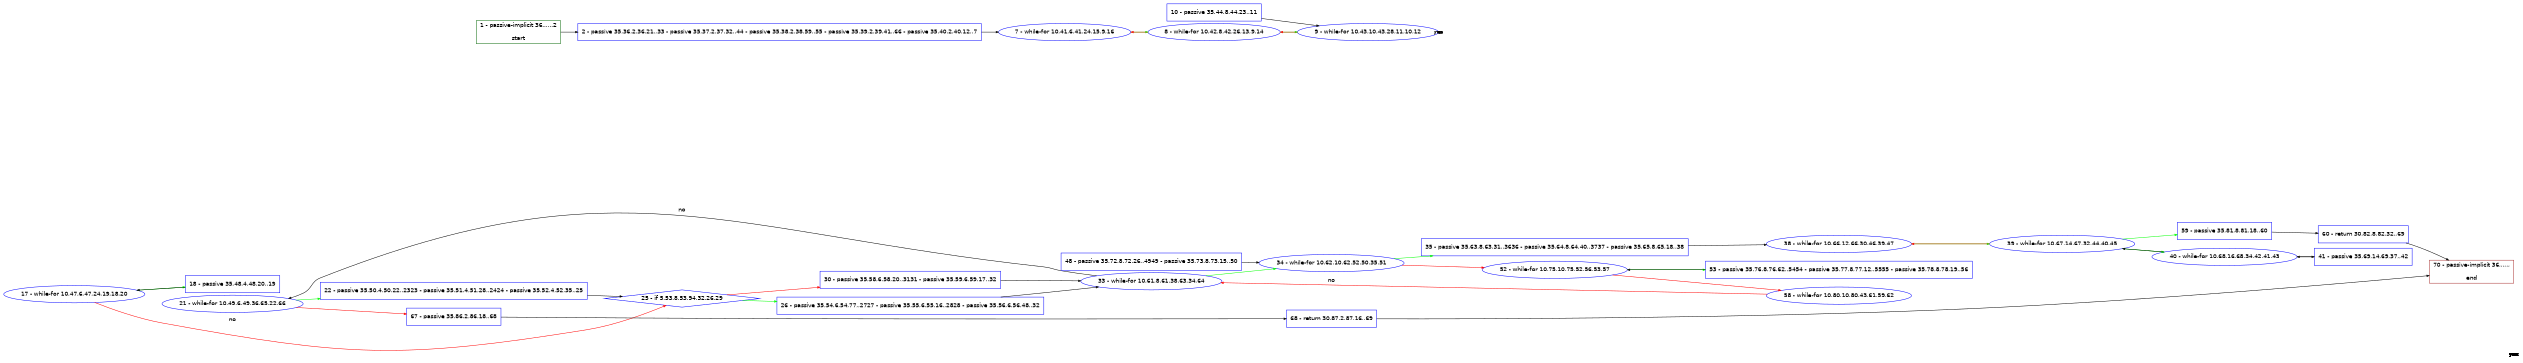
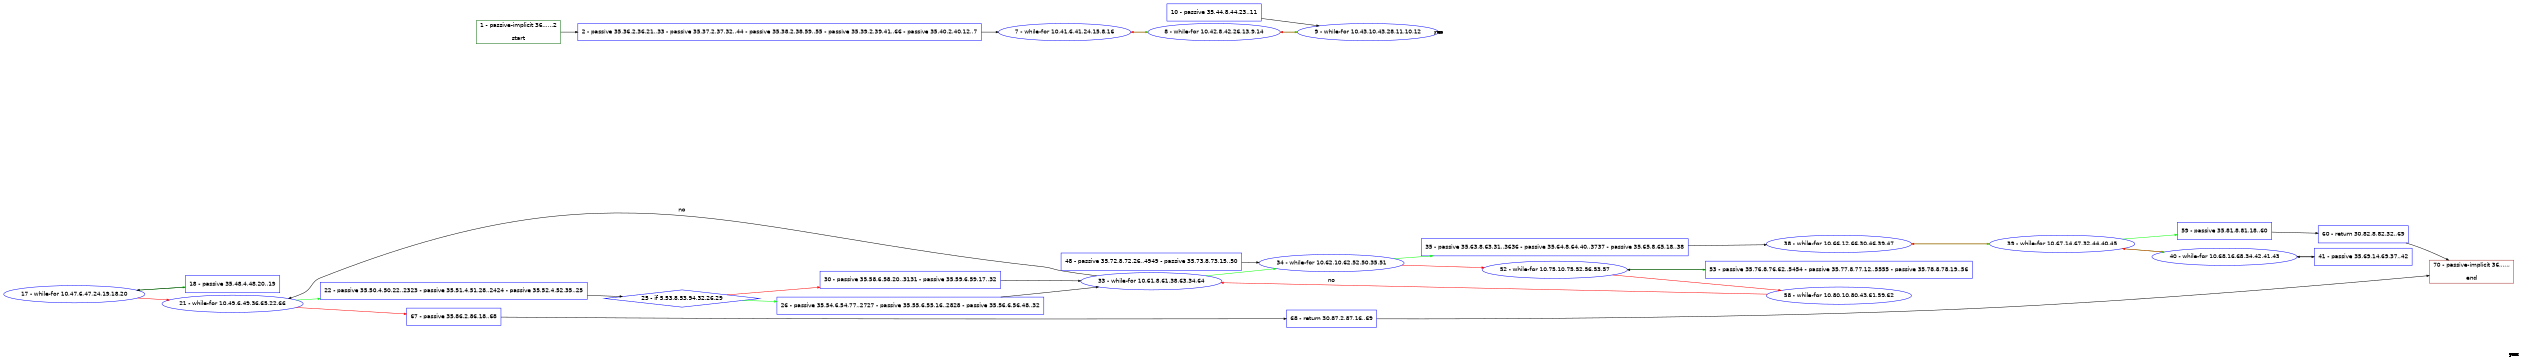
(1065, 32) -> (1065, 32)
(2145, 250) -> (2145, 250)
(379, 350) -> (152, 299)
